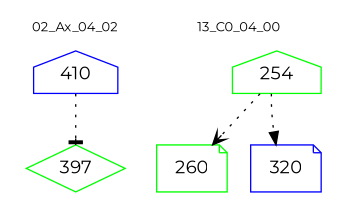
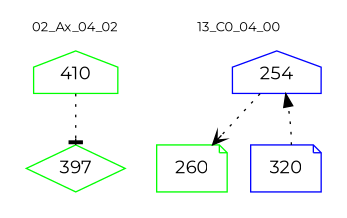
(76, 74) -> (76, 74)
(277, 74) -> (277, 74)
(272, 113) -> (291, 126)
